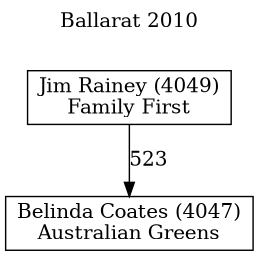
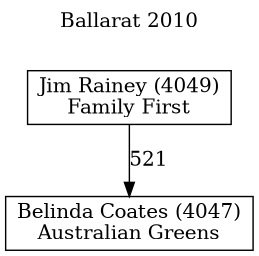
(149, 160) -> (149, 160)
